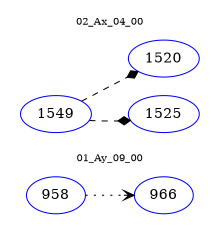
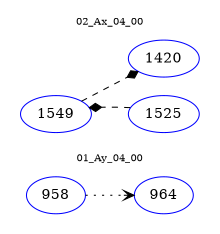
(164, 59) -> (164, 59)
(104, 121) -> (116, 107)
(110, 159) -> (110, 159)
(164, 195) -> (164, 195)
